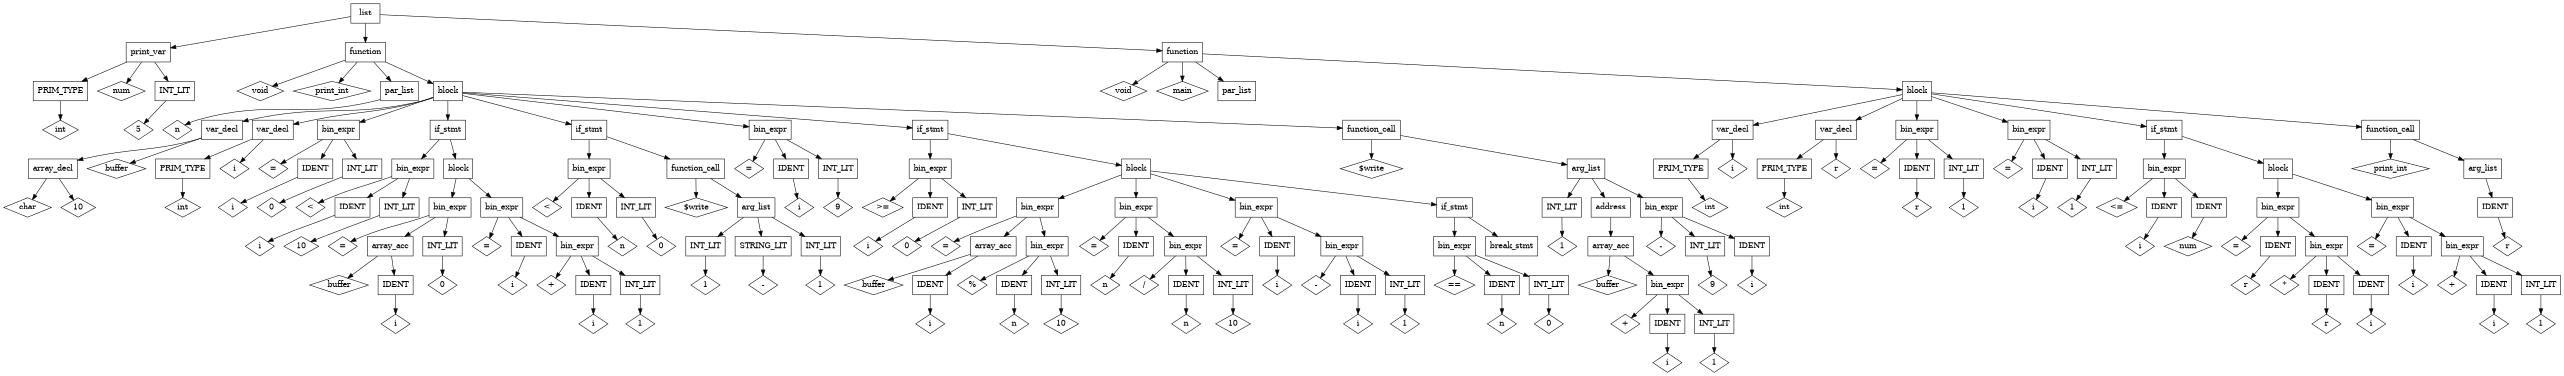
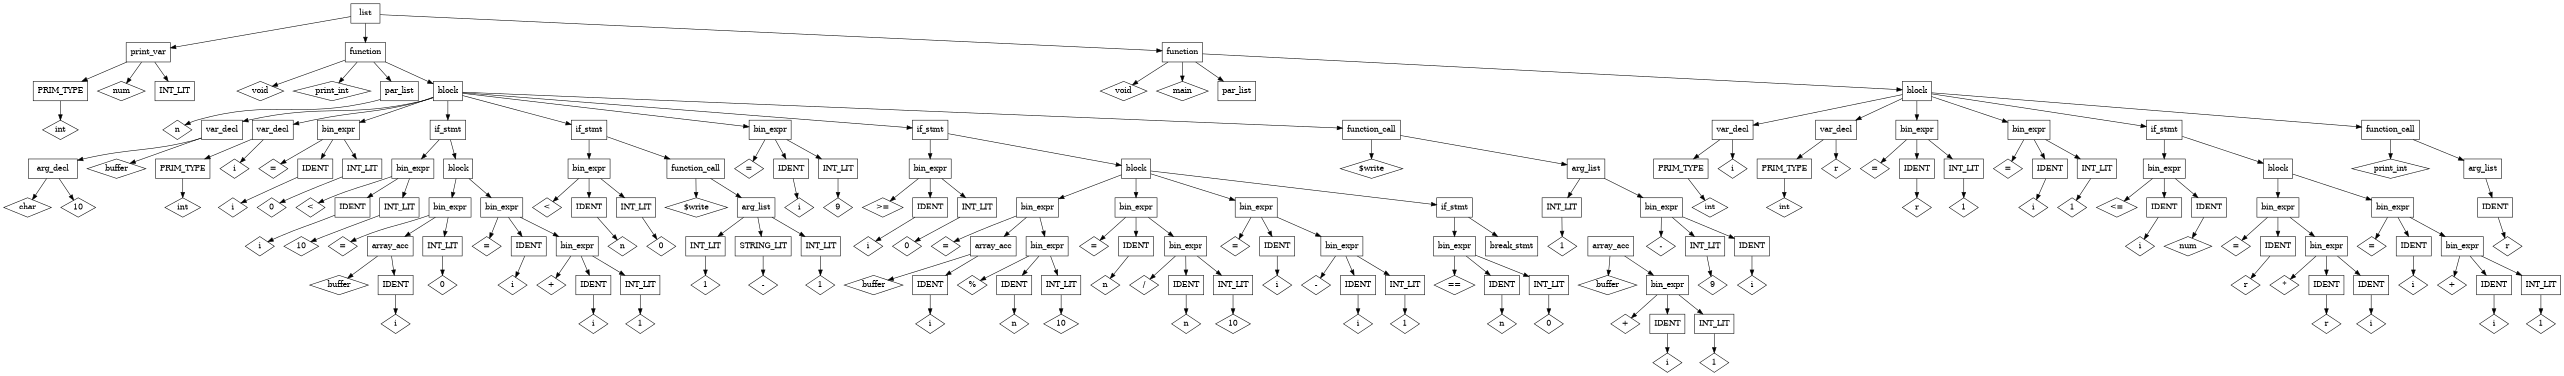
(139, 130) -> none
(53, 169) -> (53, 169)
(1611, 207) -> none
